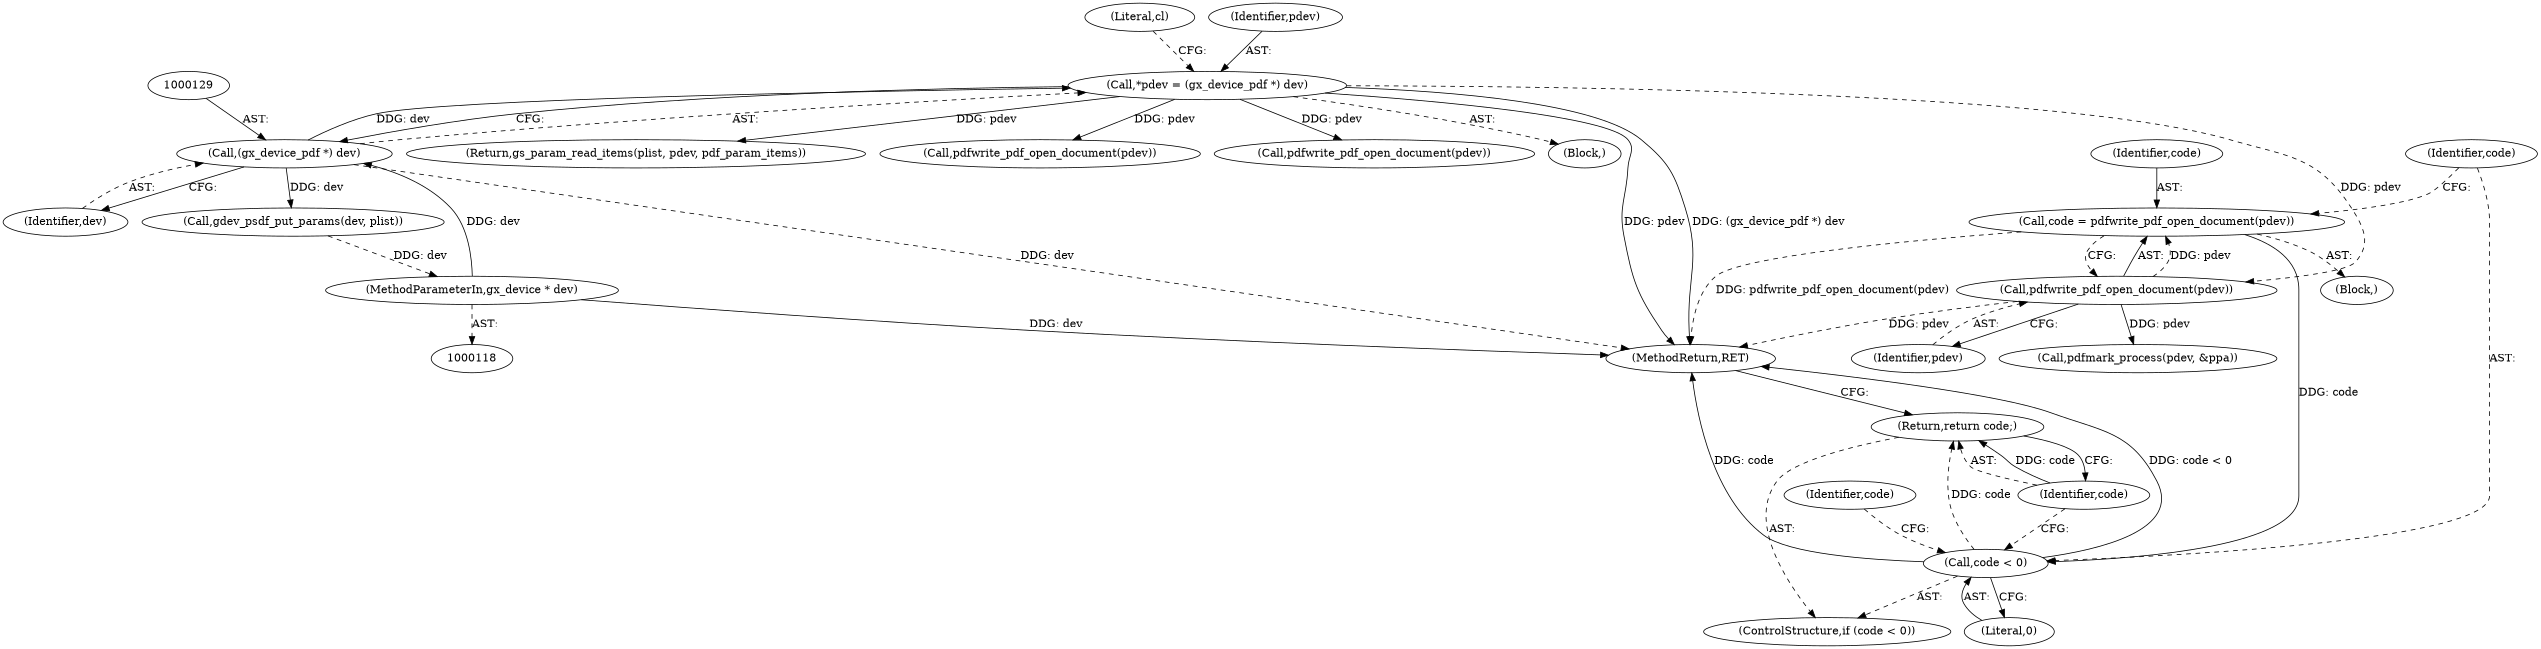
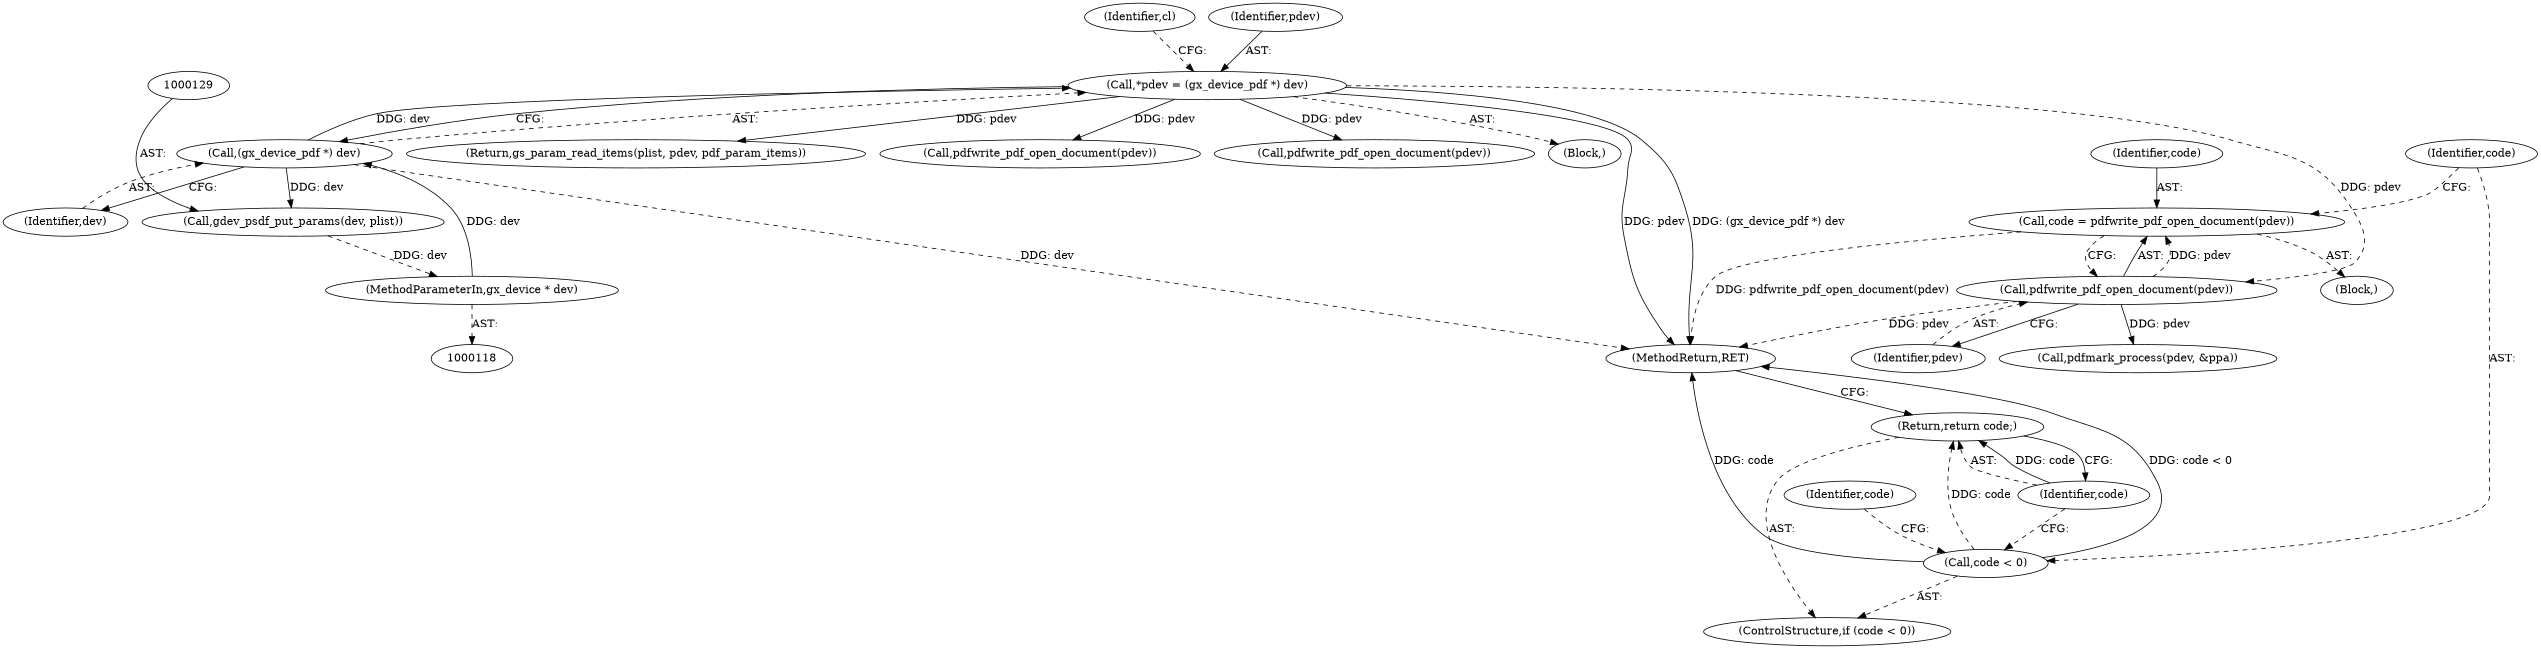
(1140, 17) -> (1140, 17)
(233, 117) -> (136, 162)
(1091, 334) -> none
(2299, 483) -> none
(2009, 632) -> none
